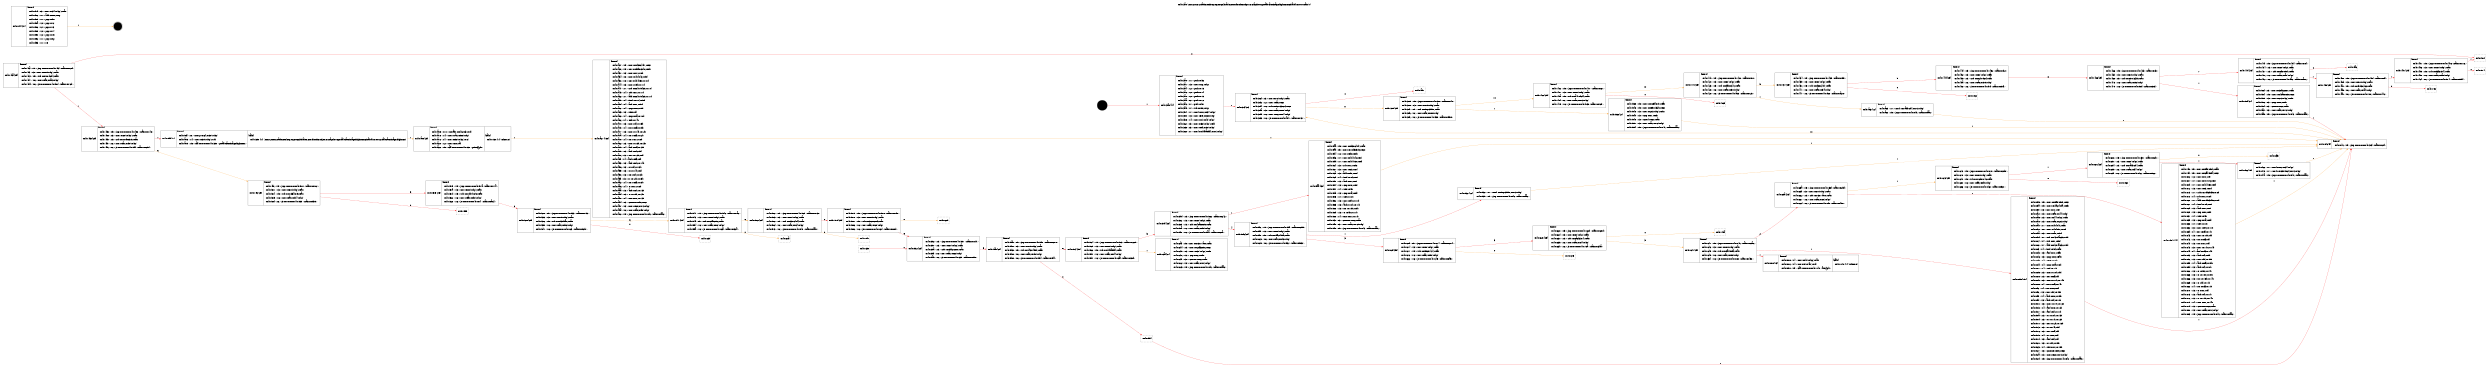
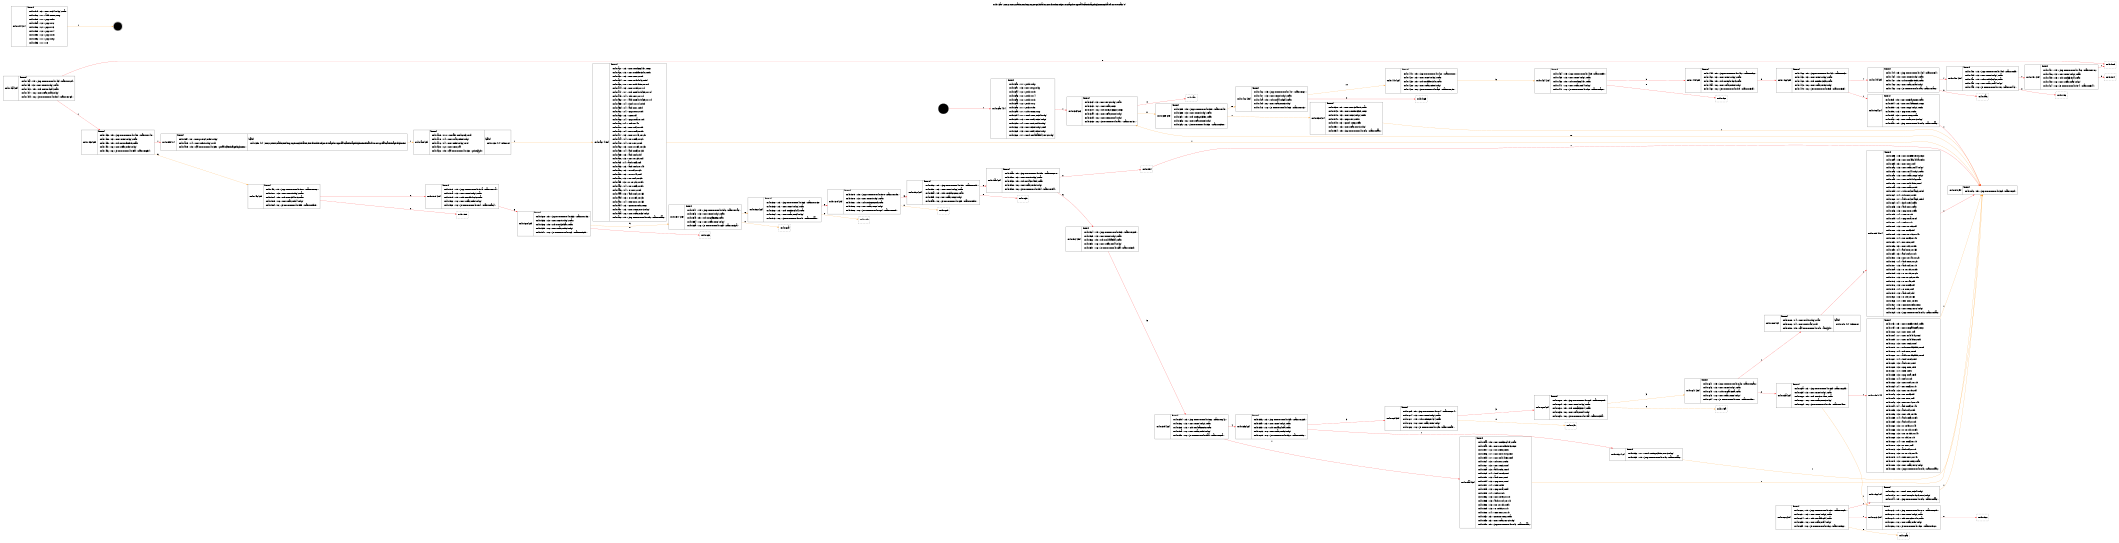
(1897, 110) -> none
(2047, 172) -> (1857, 517)
(888, 249) -> (998, 197)
(1191, 255) -> none
(1884, 256) -> (1843, 293)
